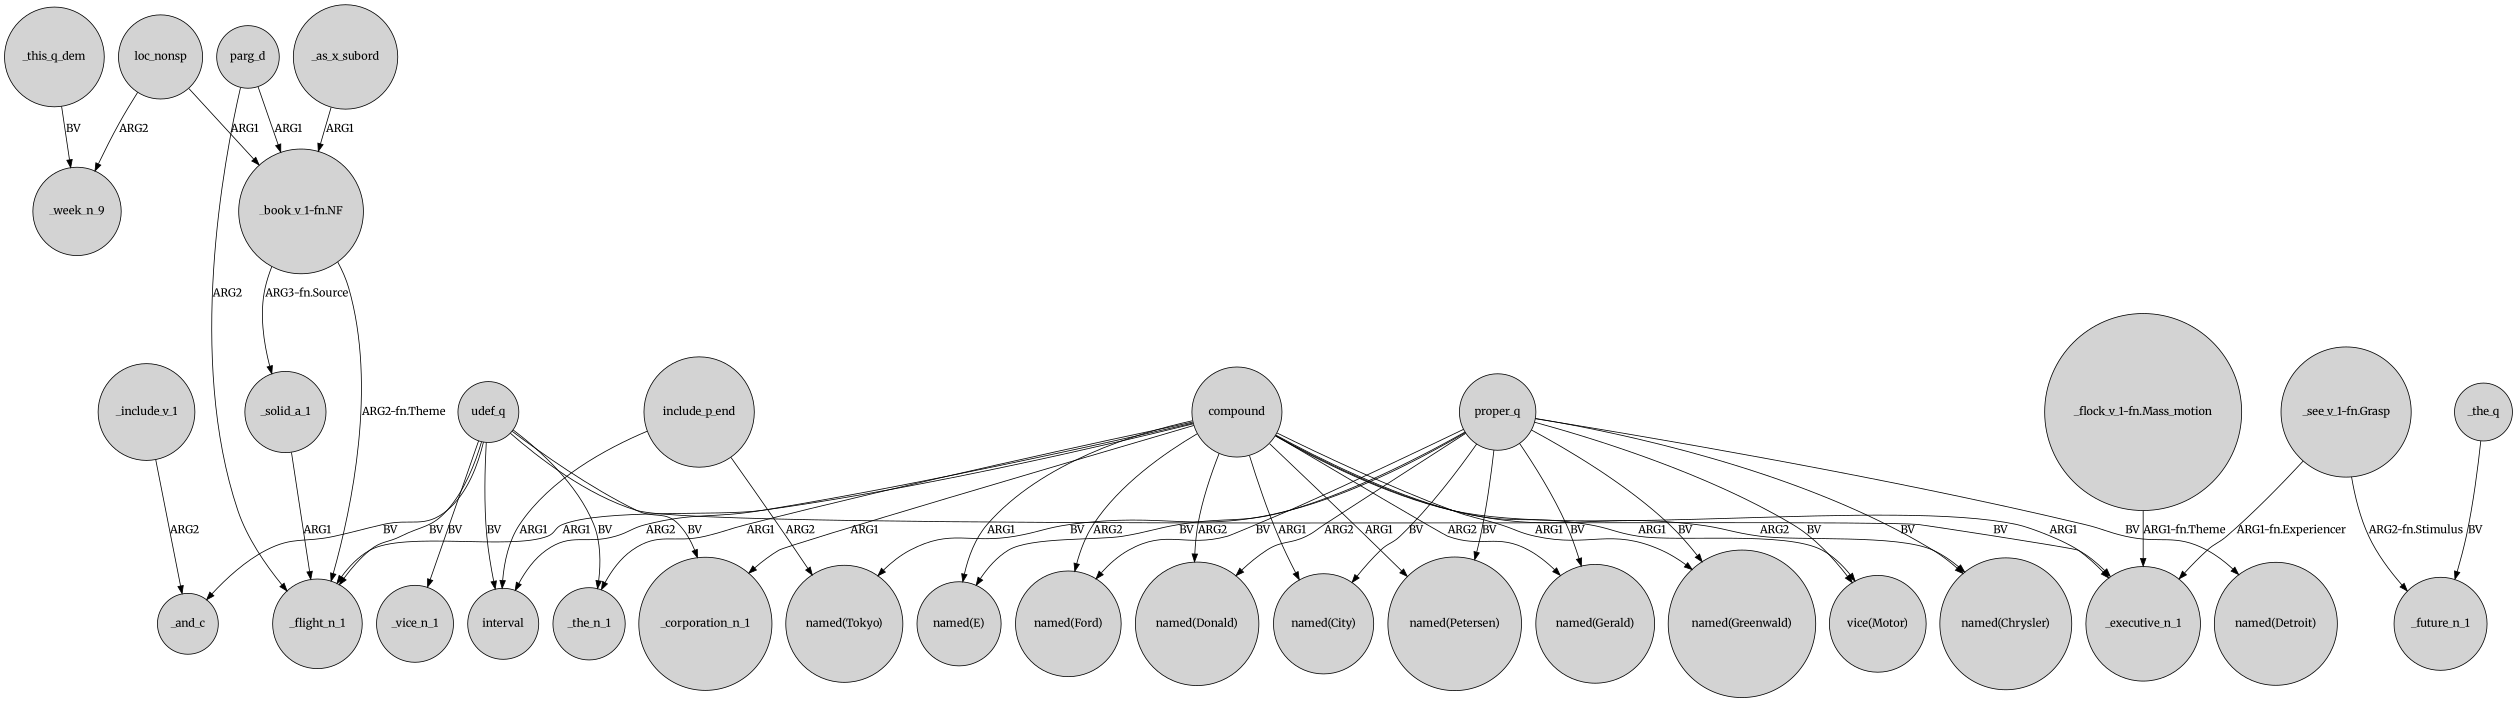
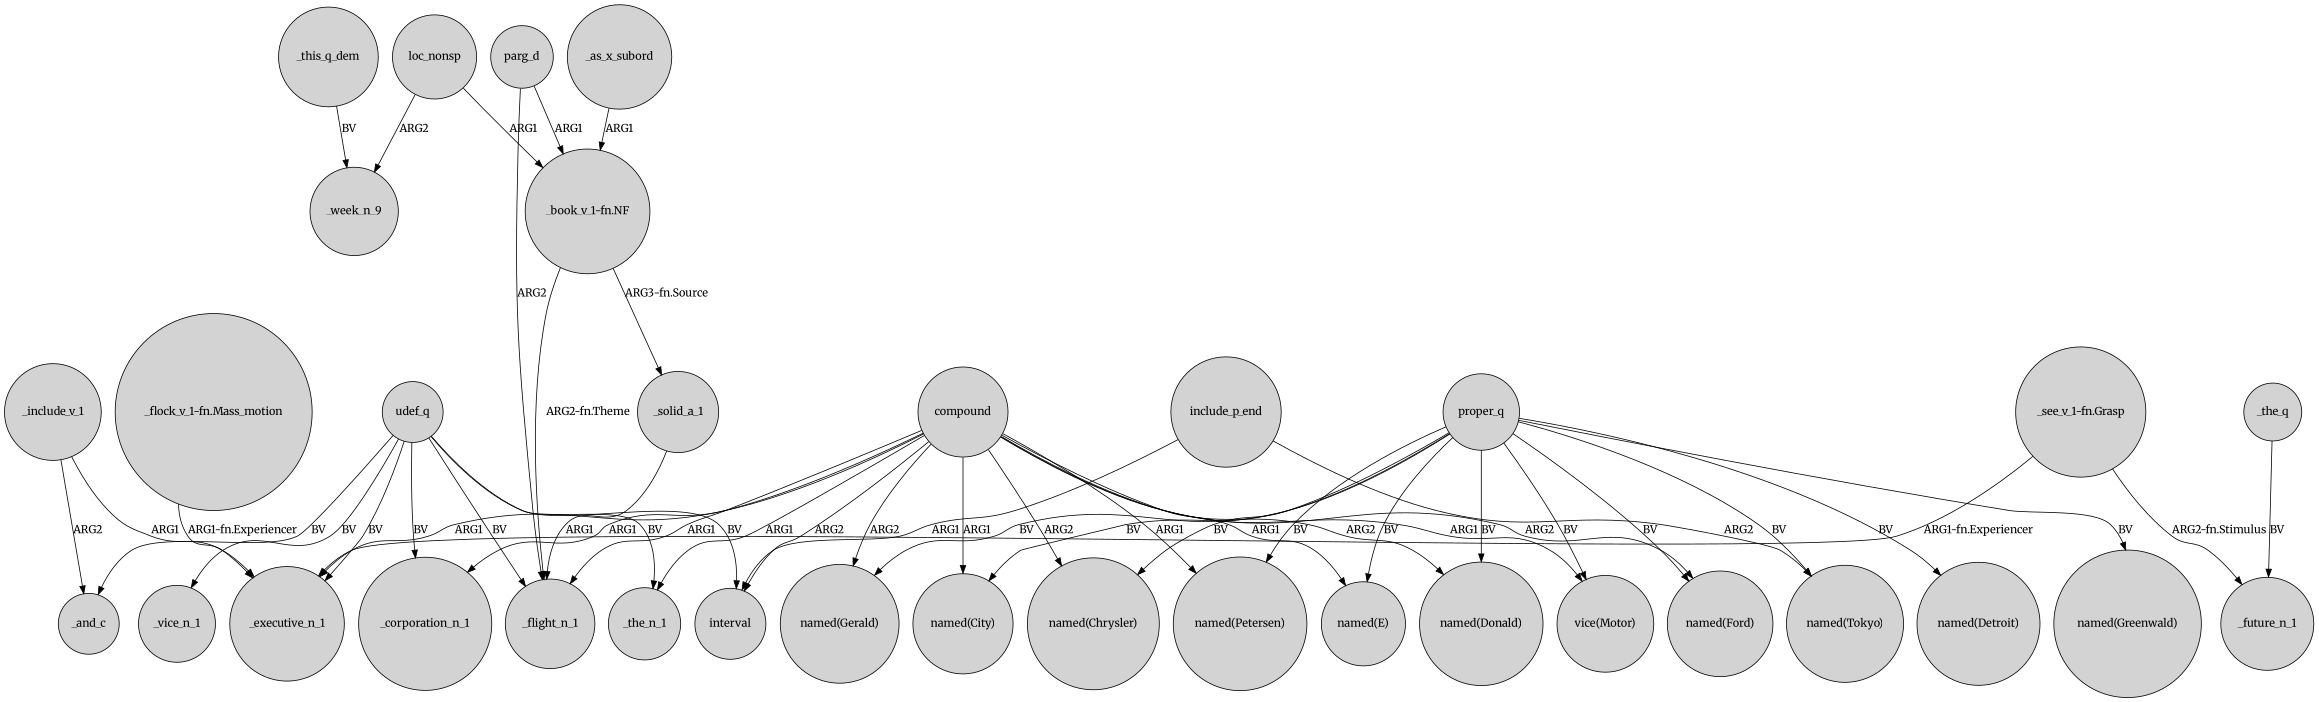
(1339, 530) -> (1489, 530)
(2185, 530) -> (243, 530)
(1519, 531) -> none
none -> (147, 535)
